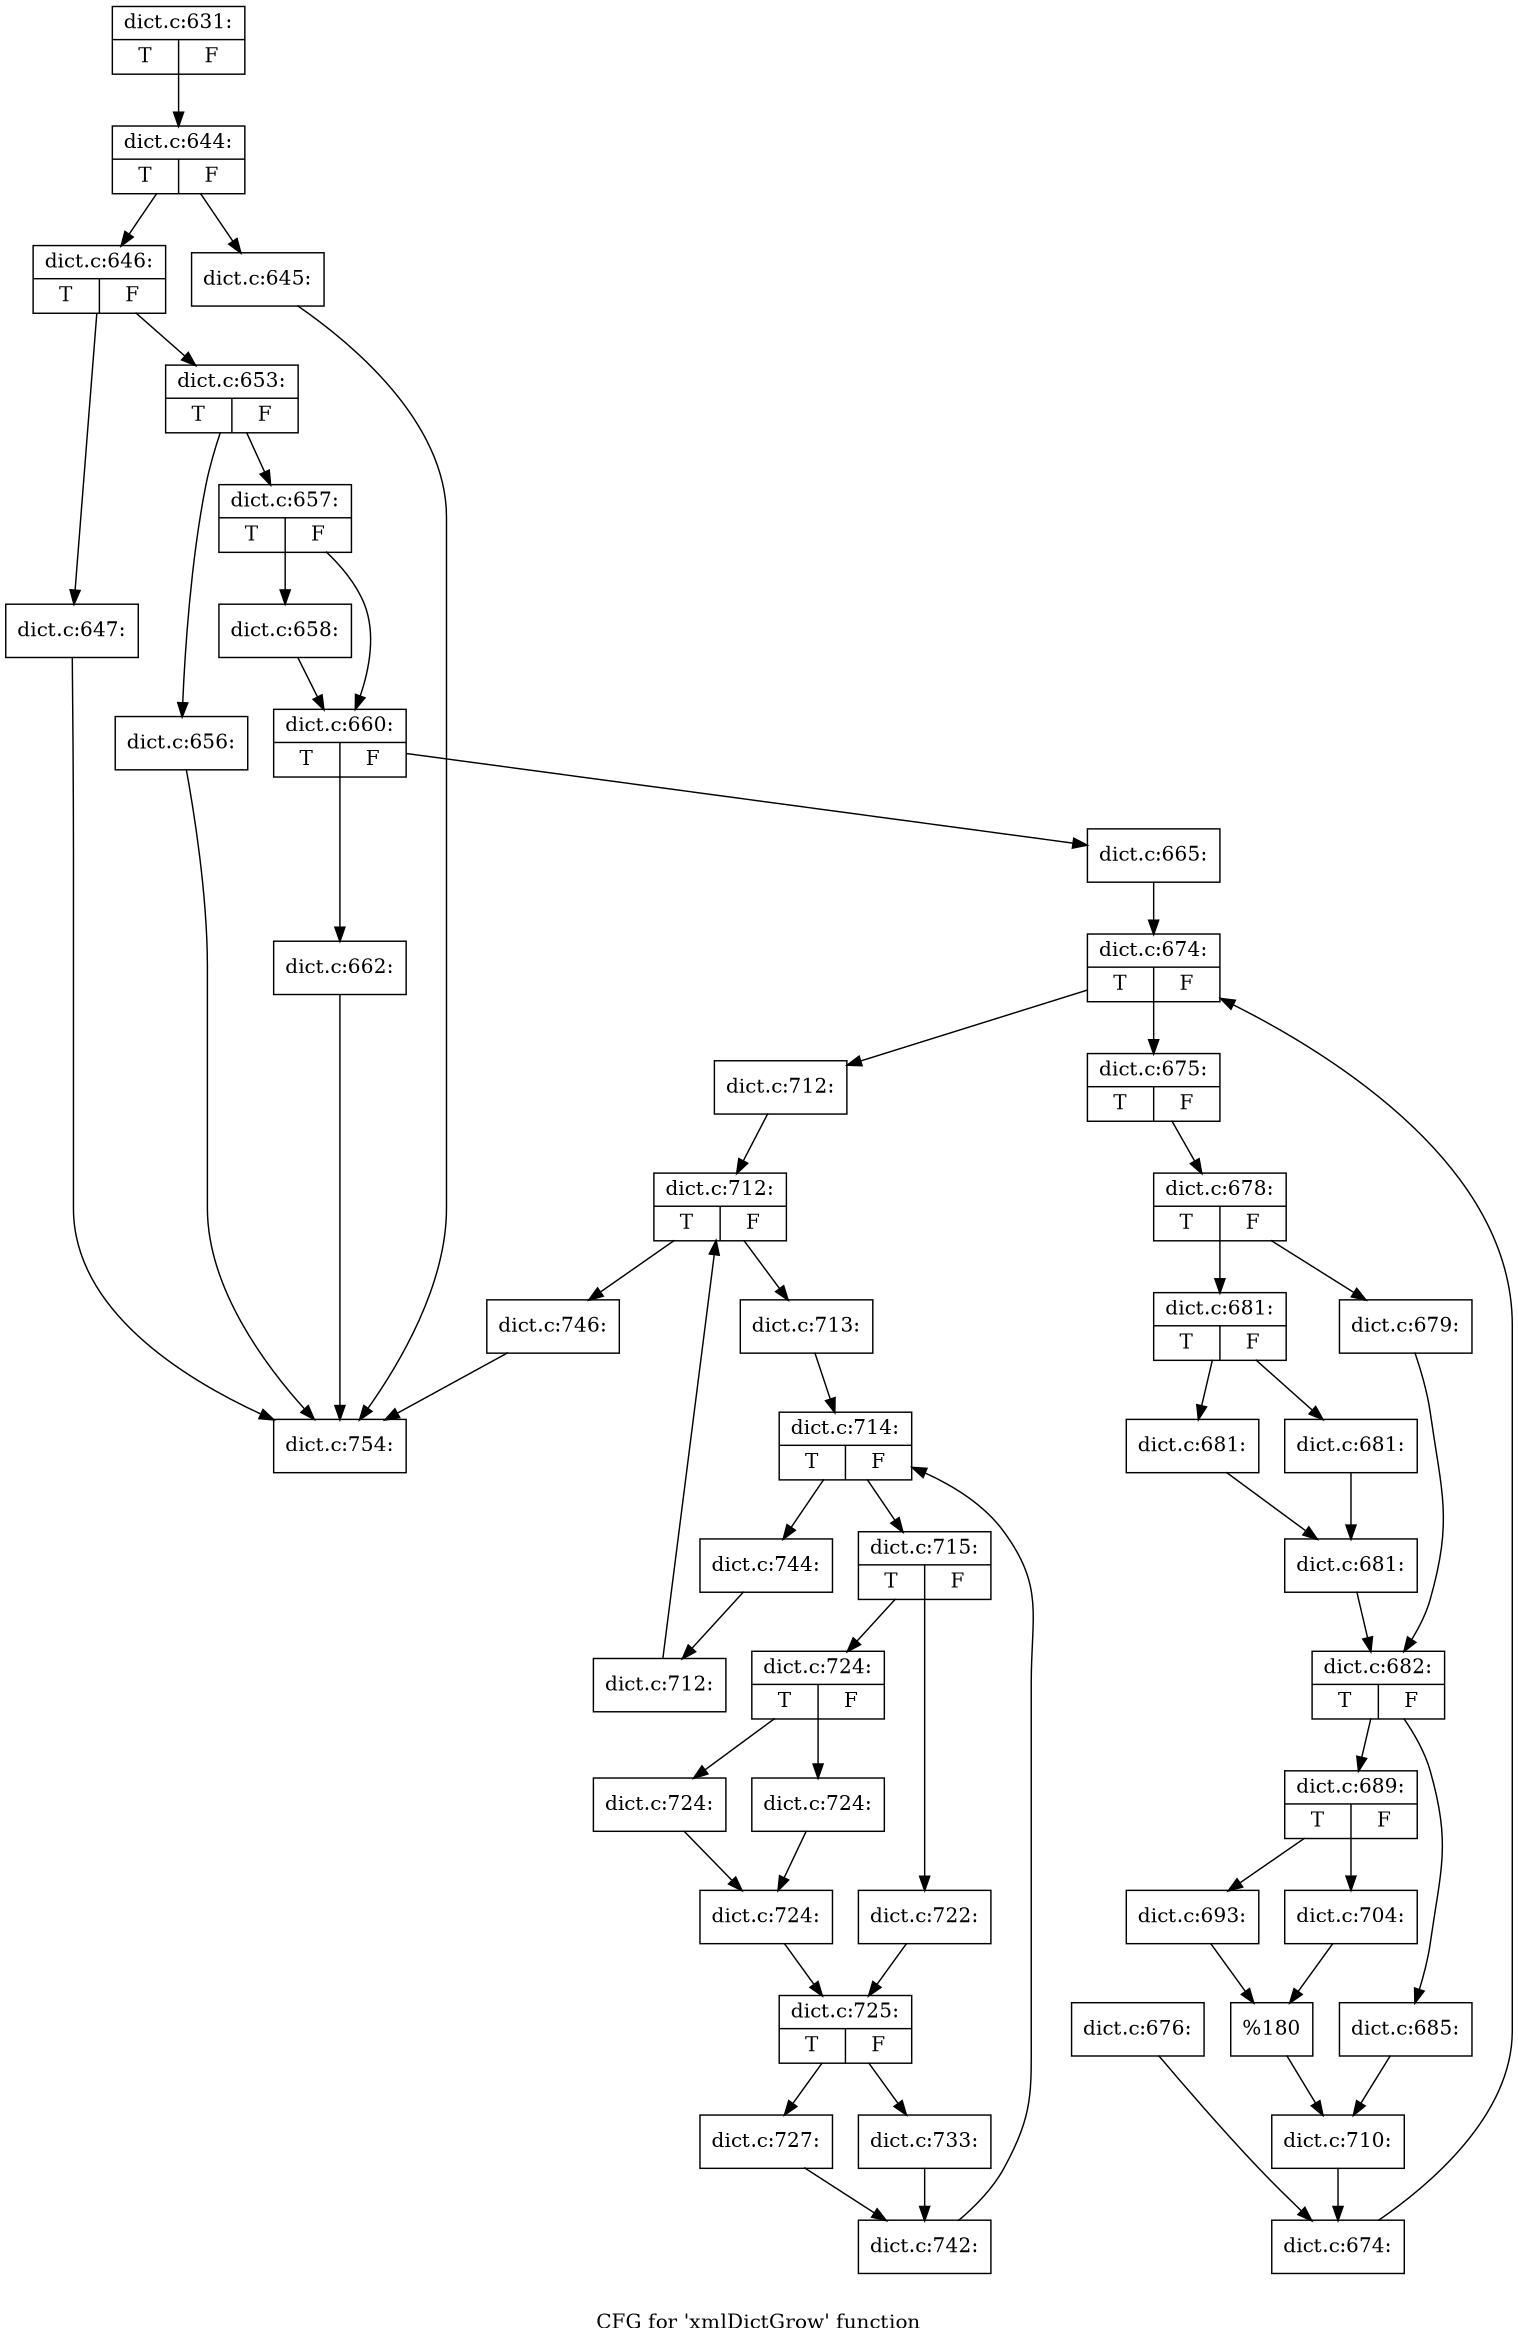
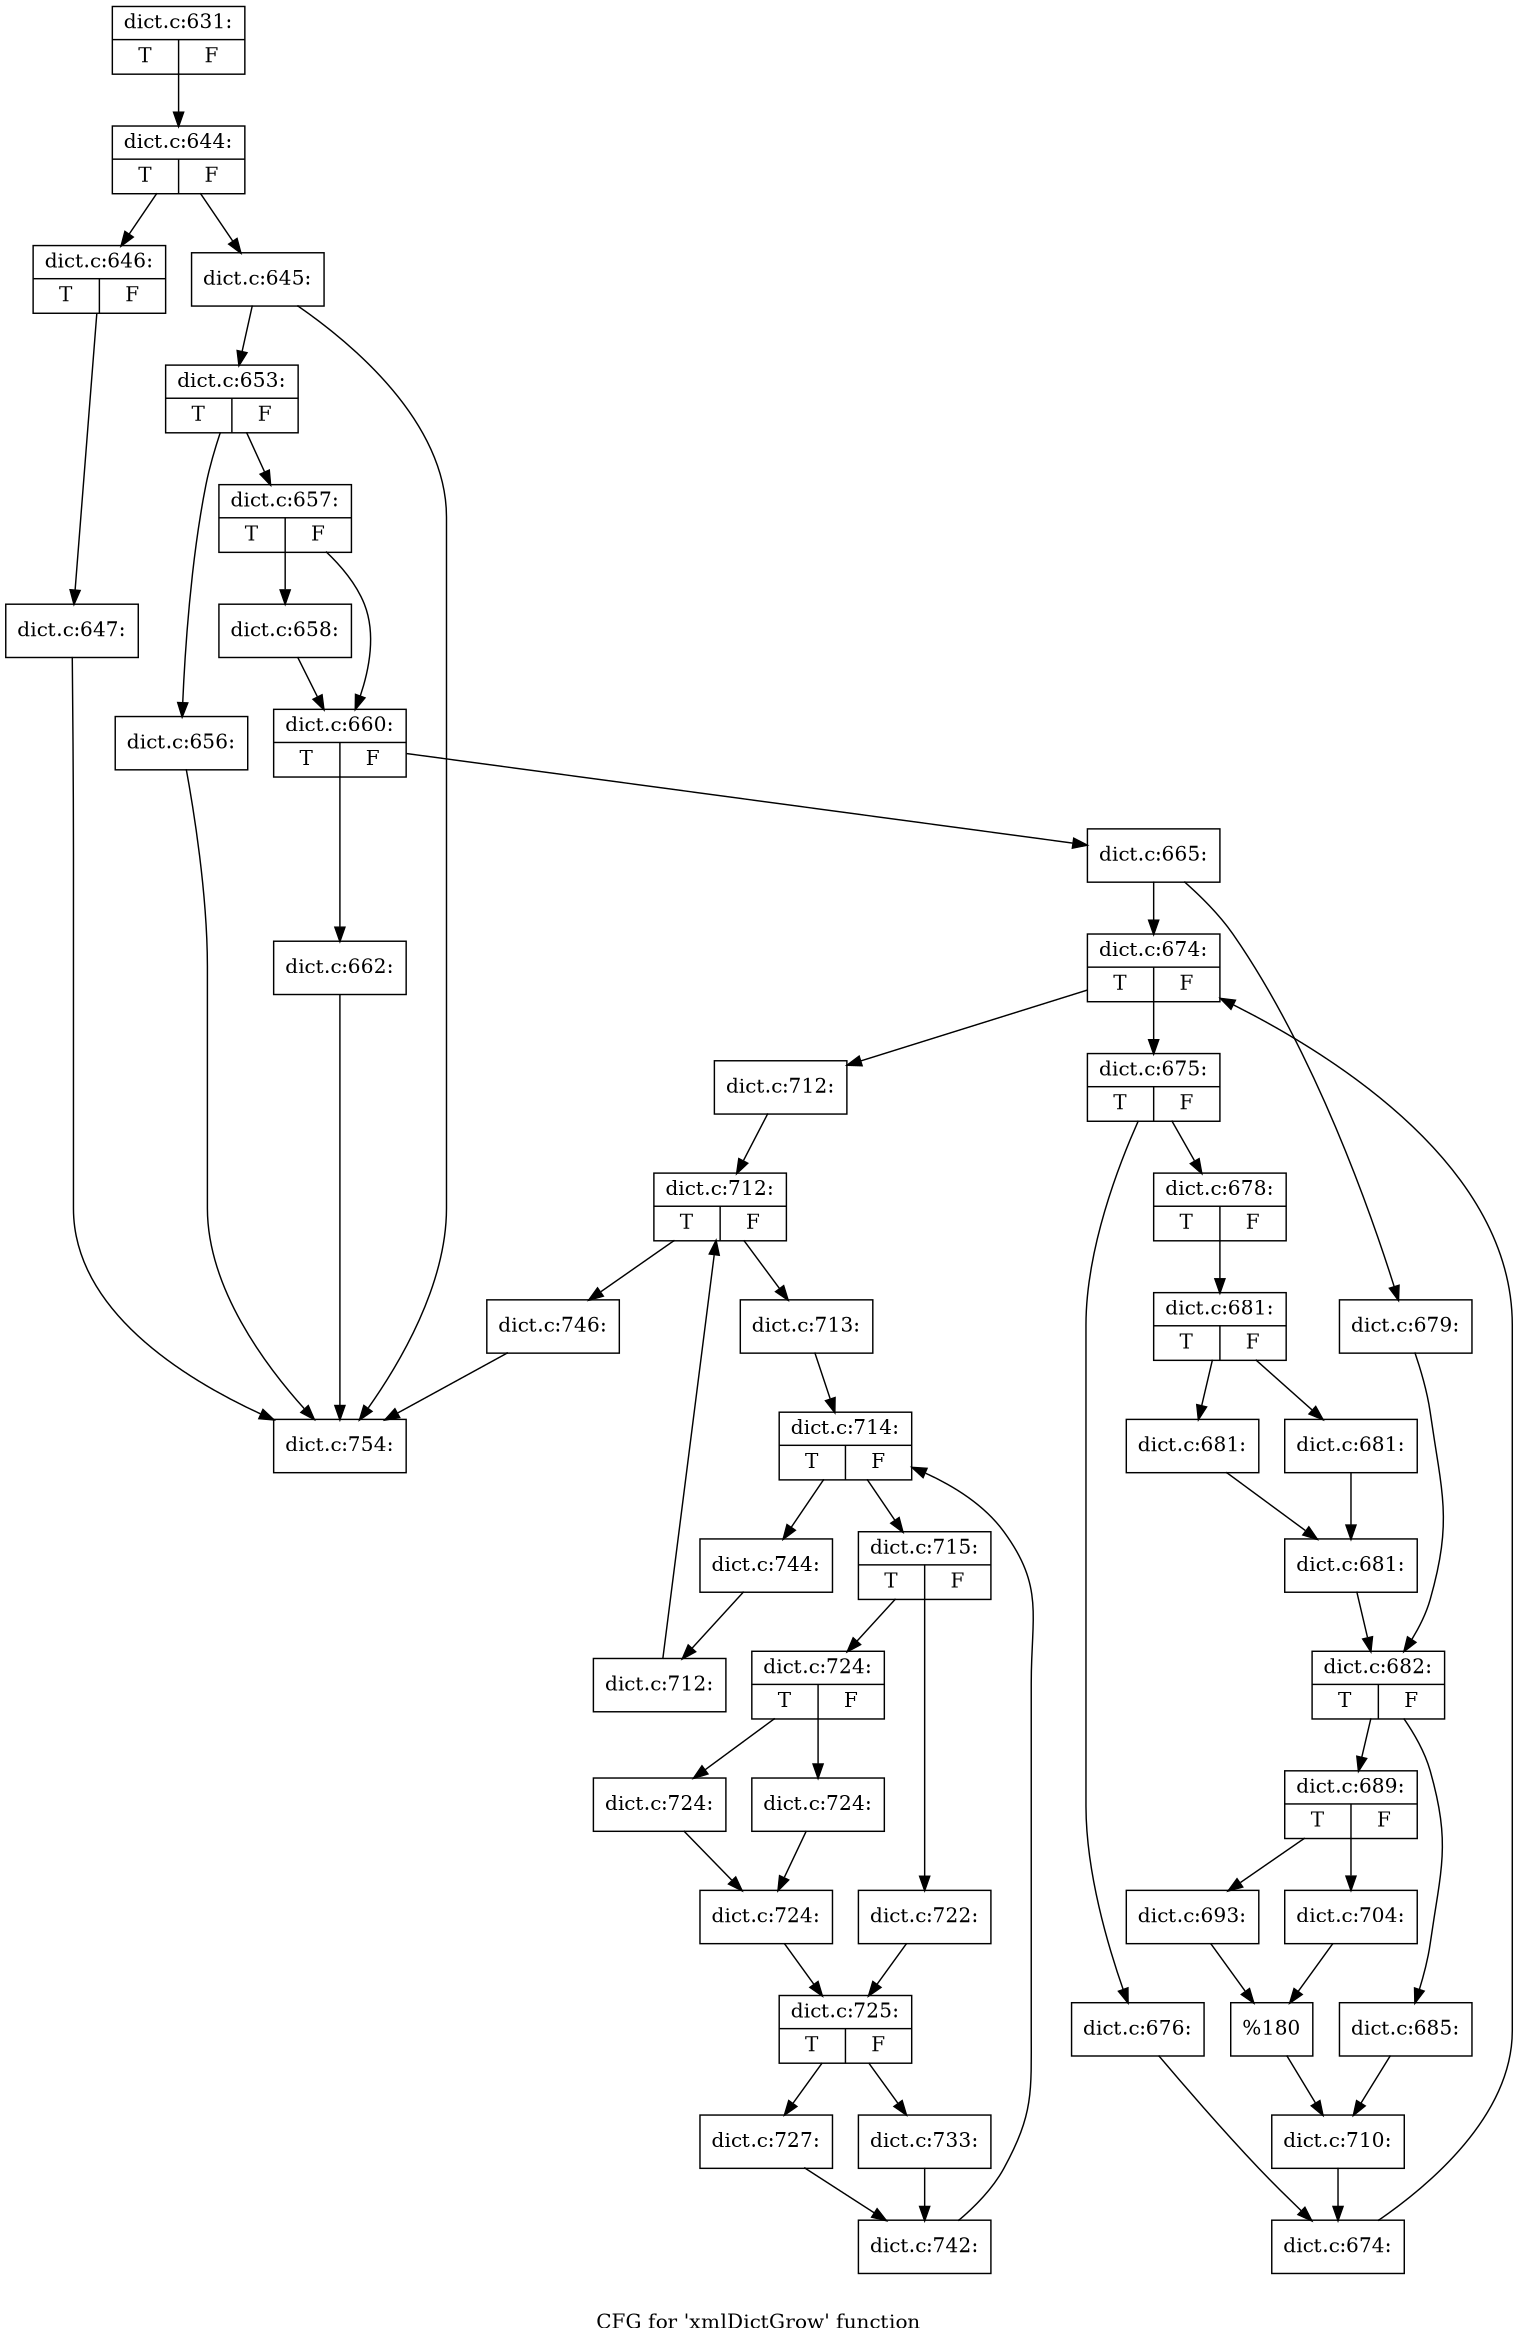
(160, 334) -> (247, 328)
(1312, 1266) -> (1311, 1072)
none -> (1086, 1553)
